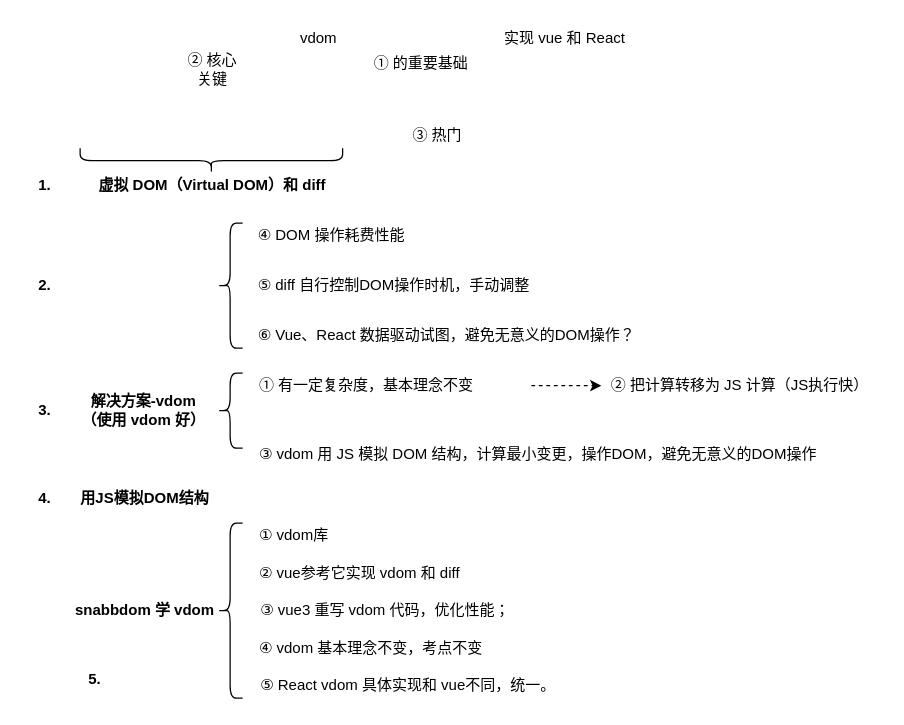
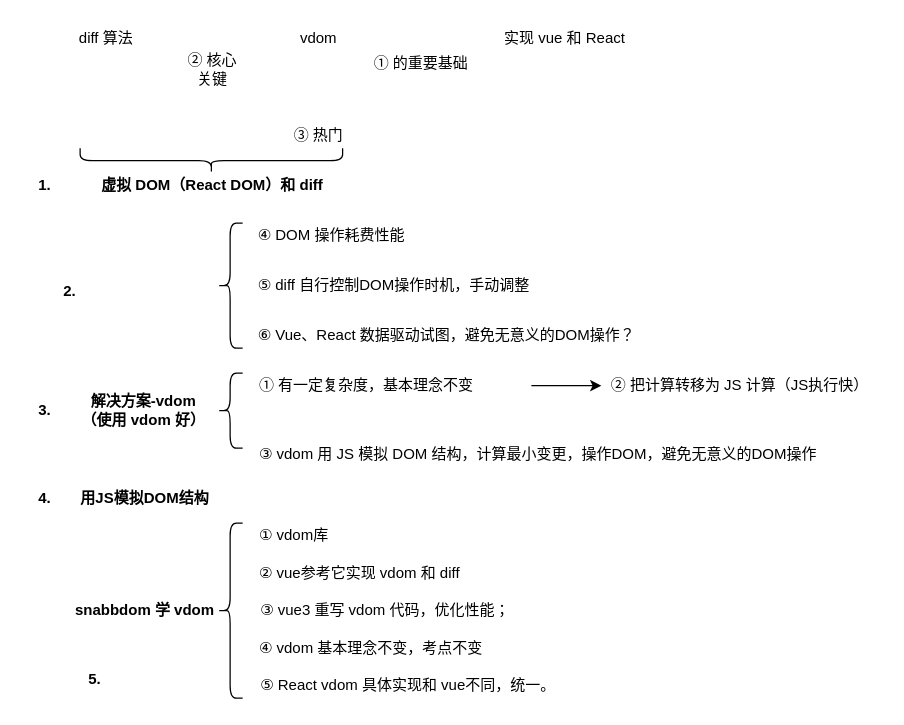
none -> (105, 38)
(436, 136) -> (318, 136)
(213, 186) -> (213, 186)
(44, 286) -> (69, 292)
(562, 386) -> (562, 386)
